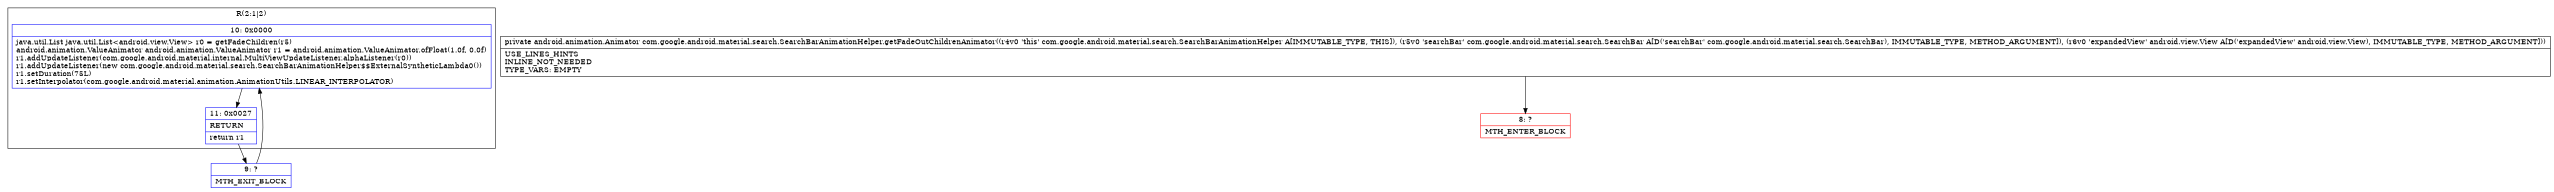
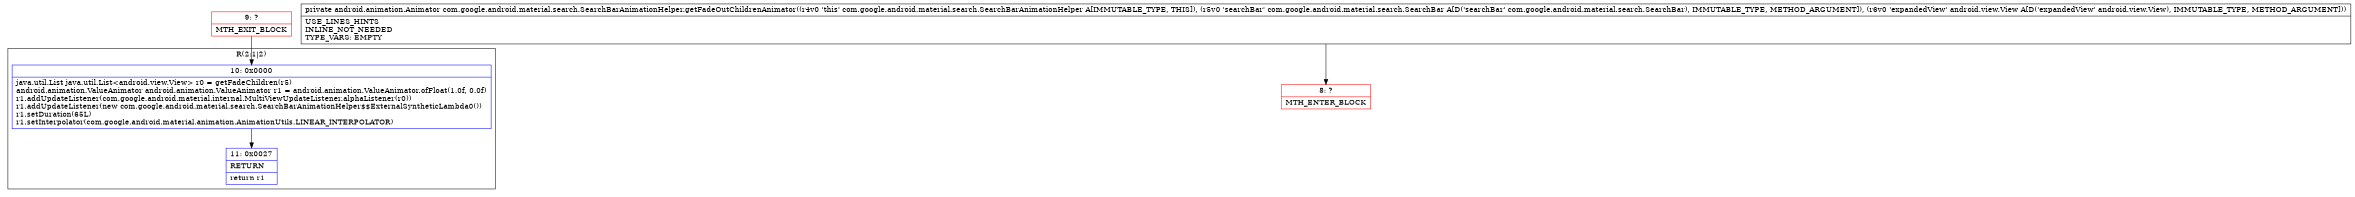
(54, 74) -> (54, 114)
(242, 152) -> none
(251, 176) -> (252, 24)
